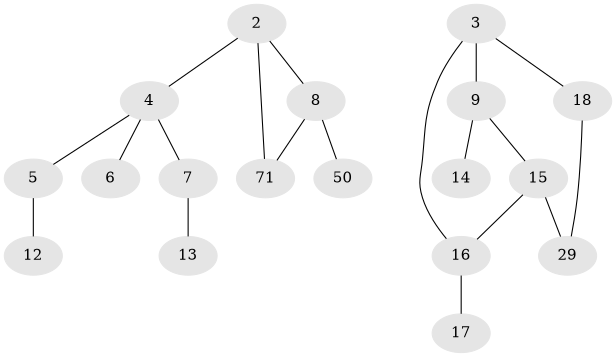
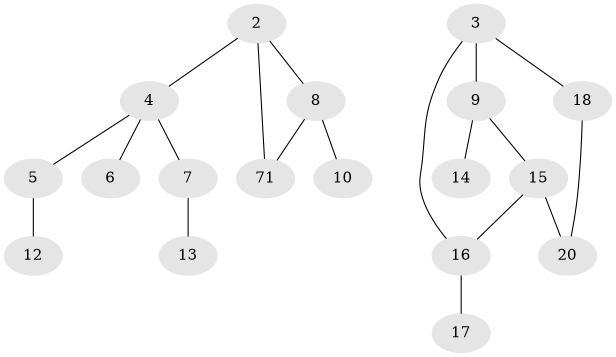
(343, 178) -> (343, 178)
(568, 256) -> (568, 256)
